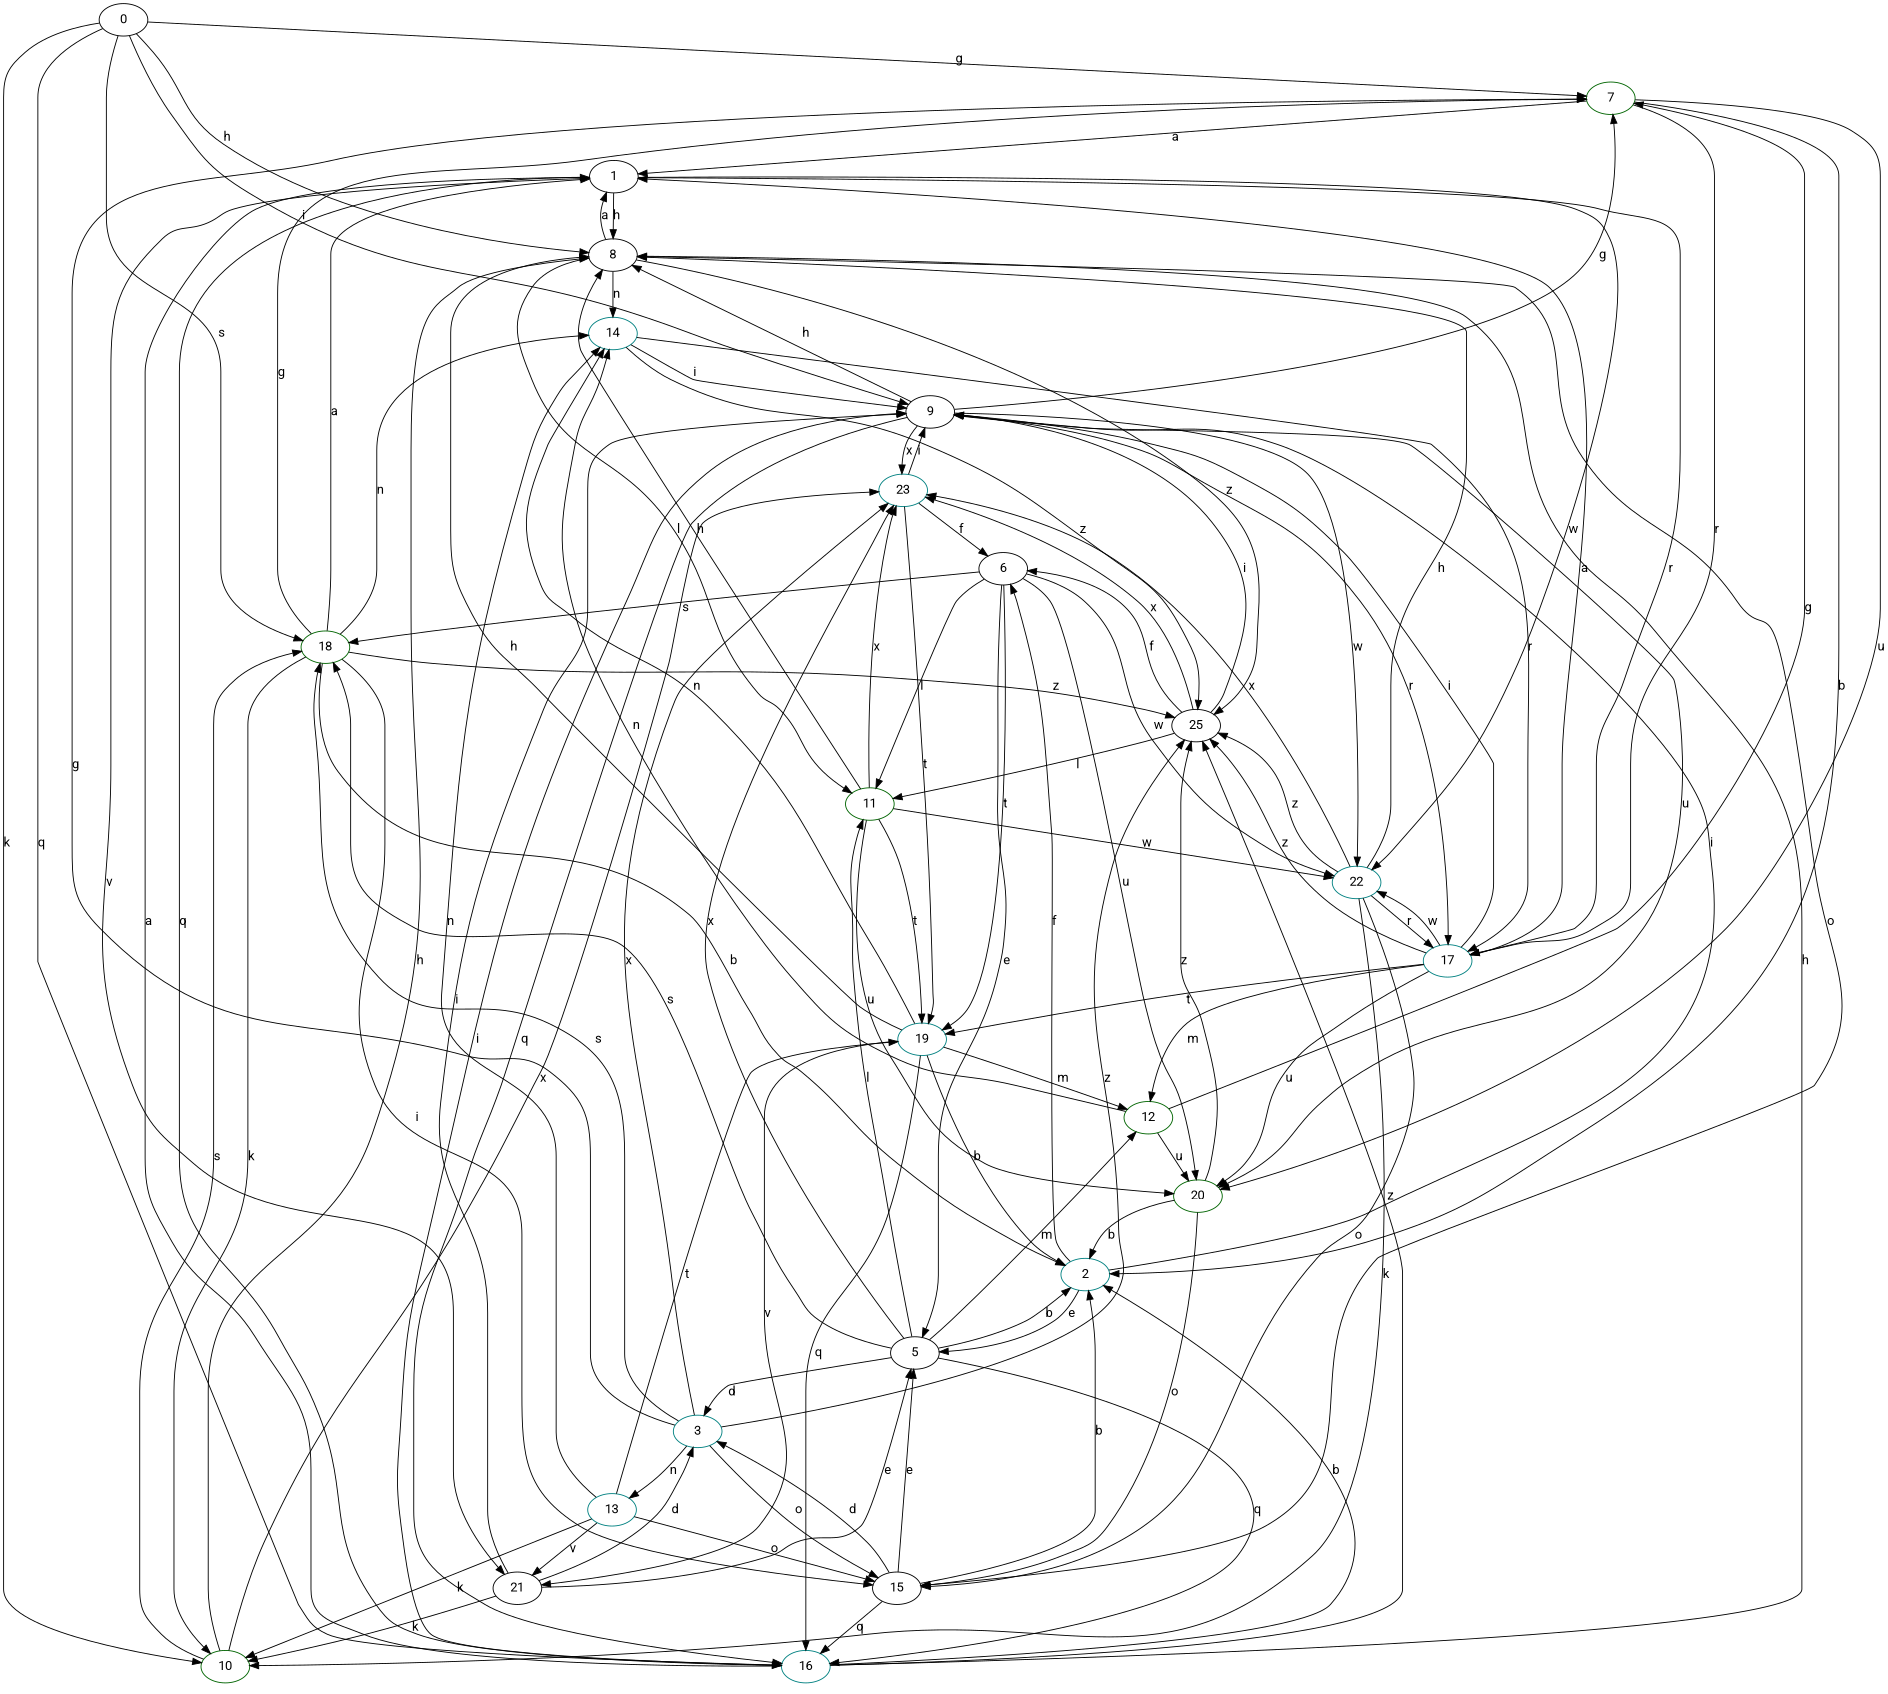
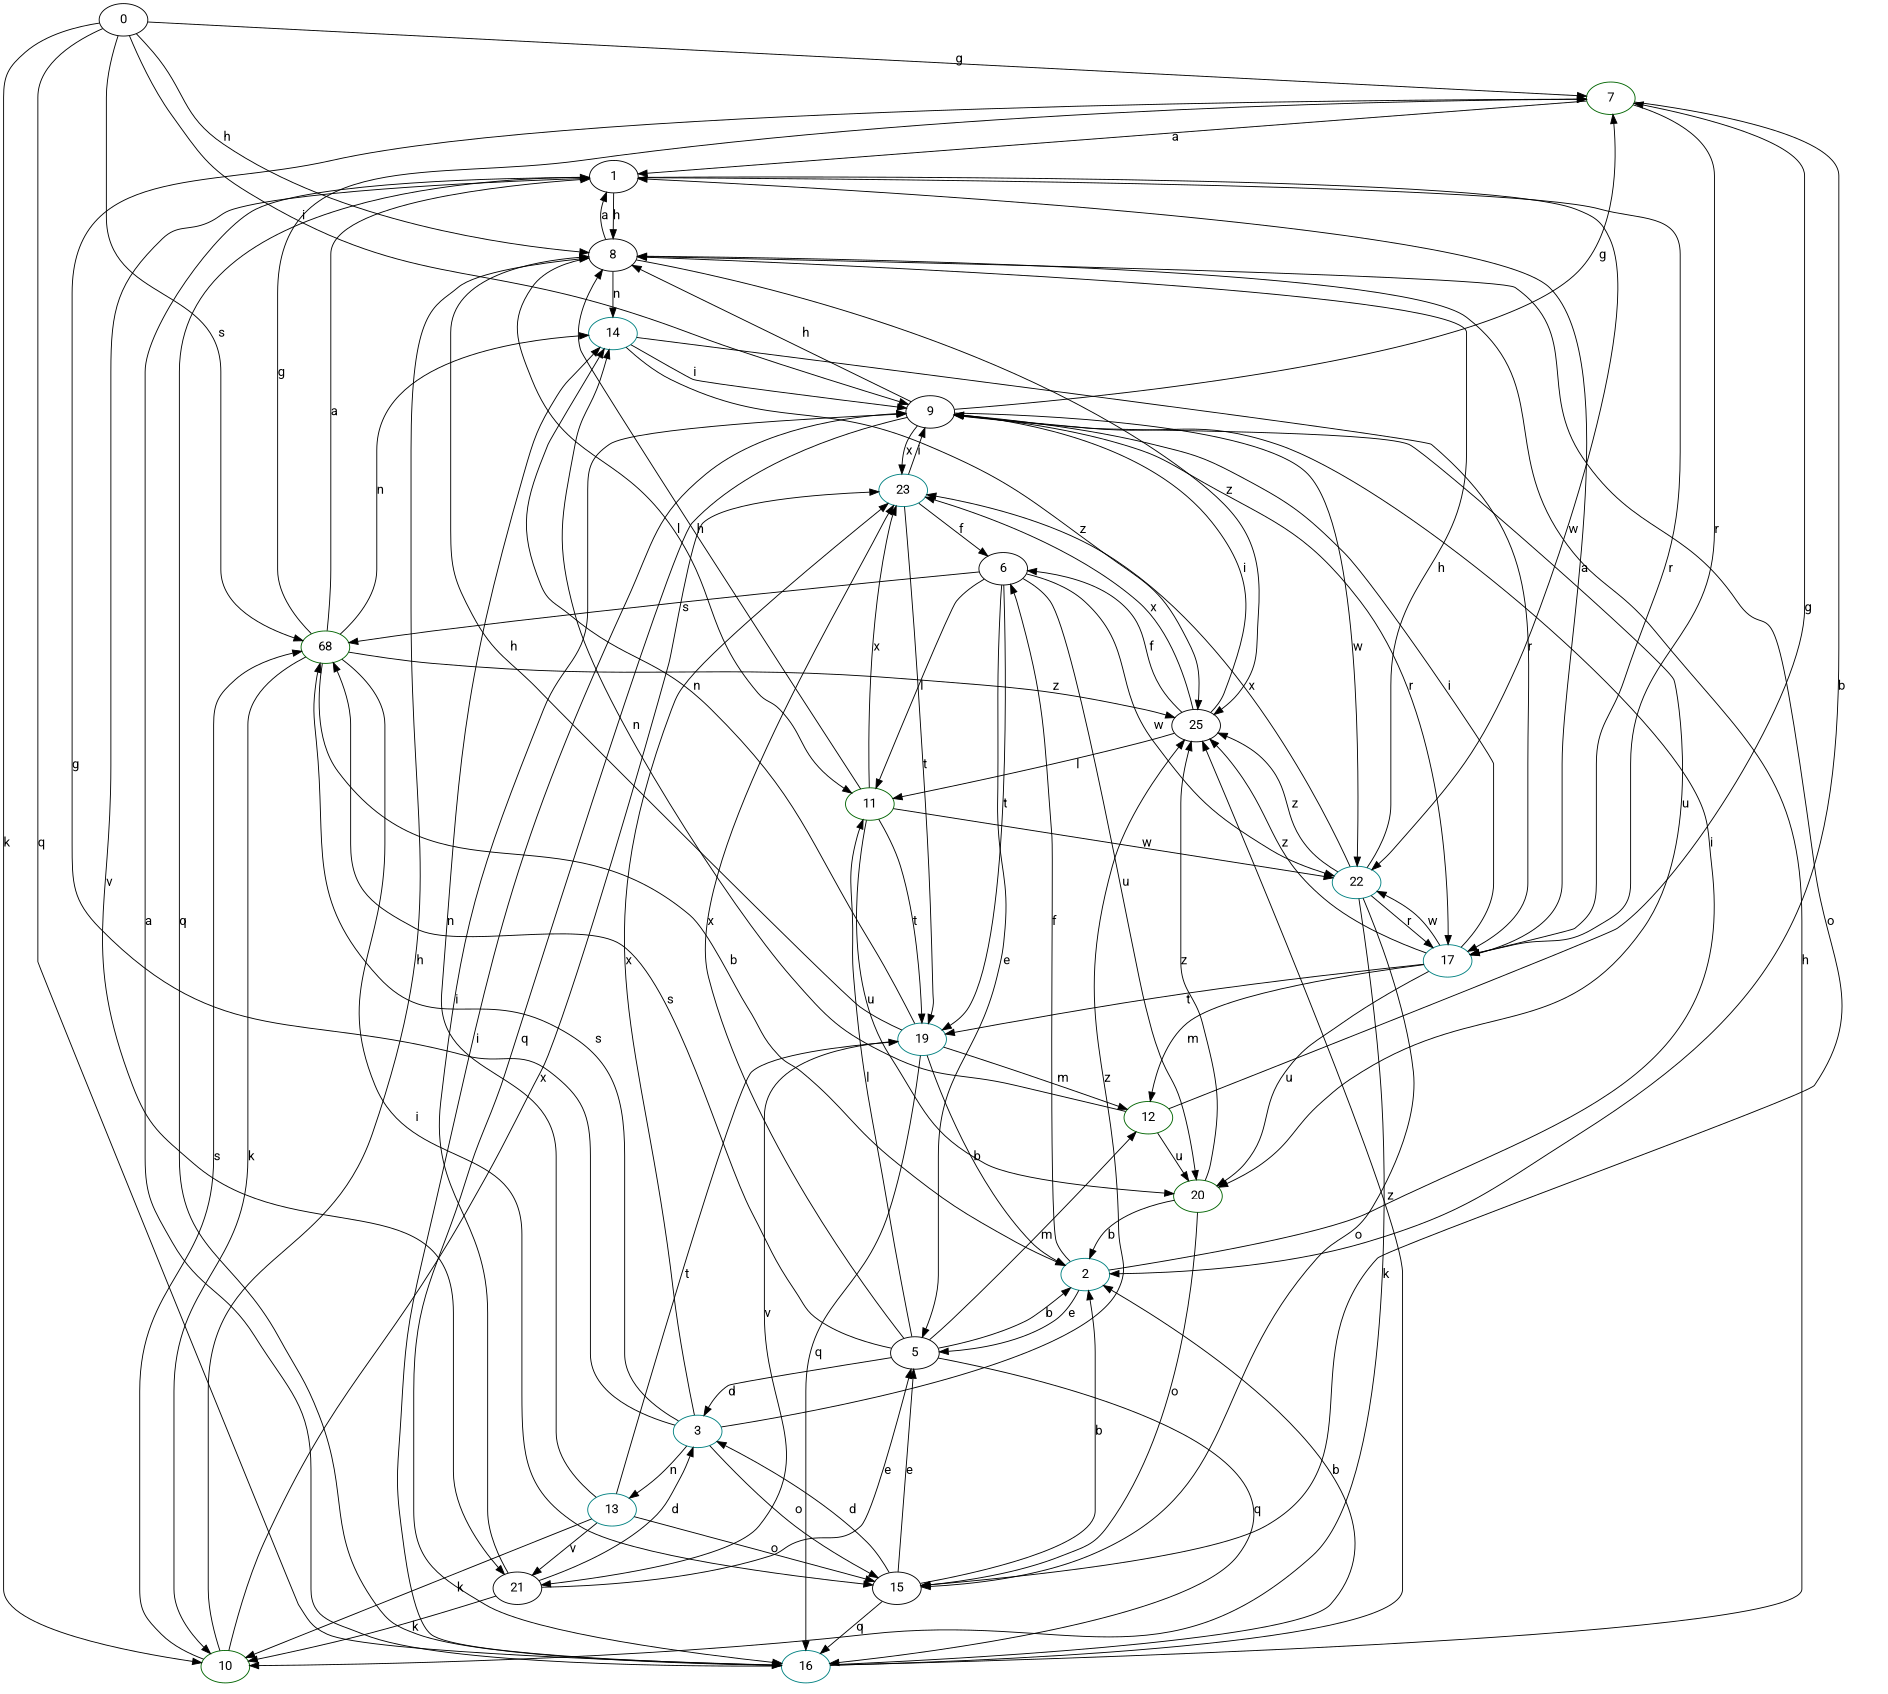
(325, 647) -> (325, 647)
(1854, 713) -> none
